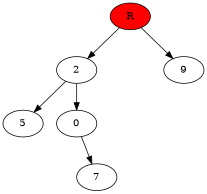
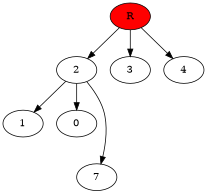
none -> (130, 70)
(184, 70) -> (184, 70)
(23, 124) -> (23, 124)
(85, 147) -> (105, 117)
